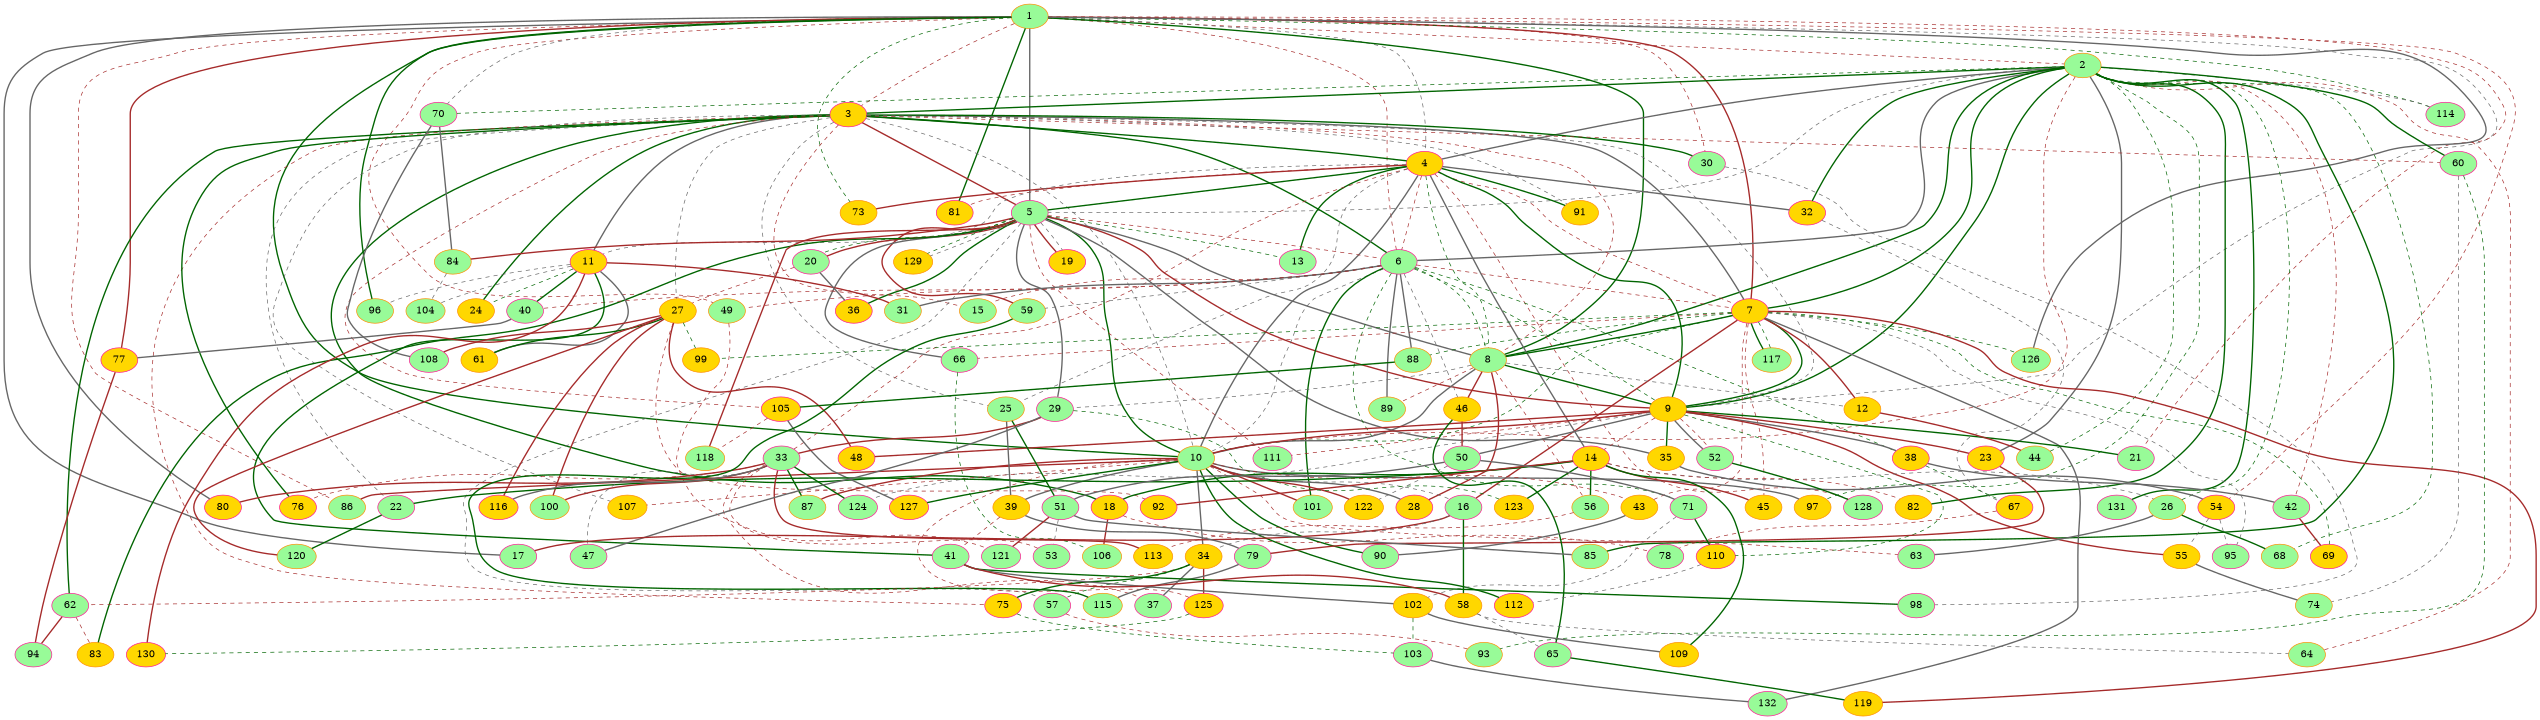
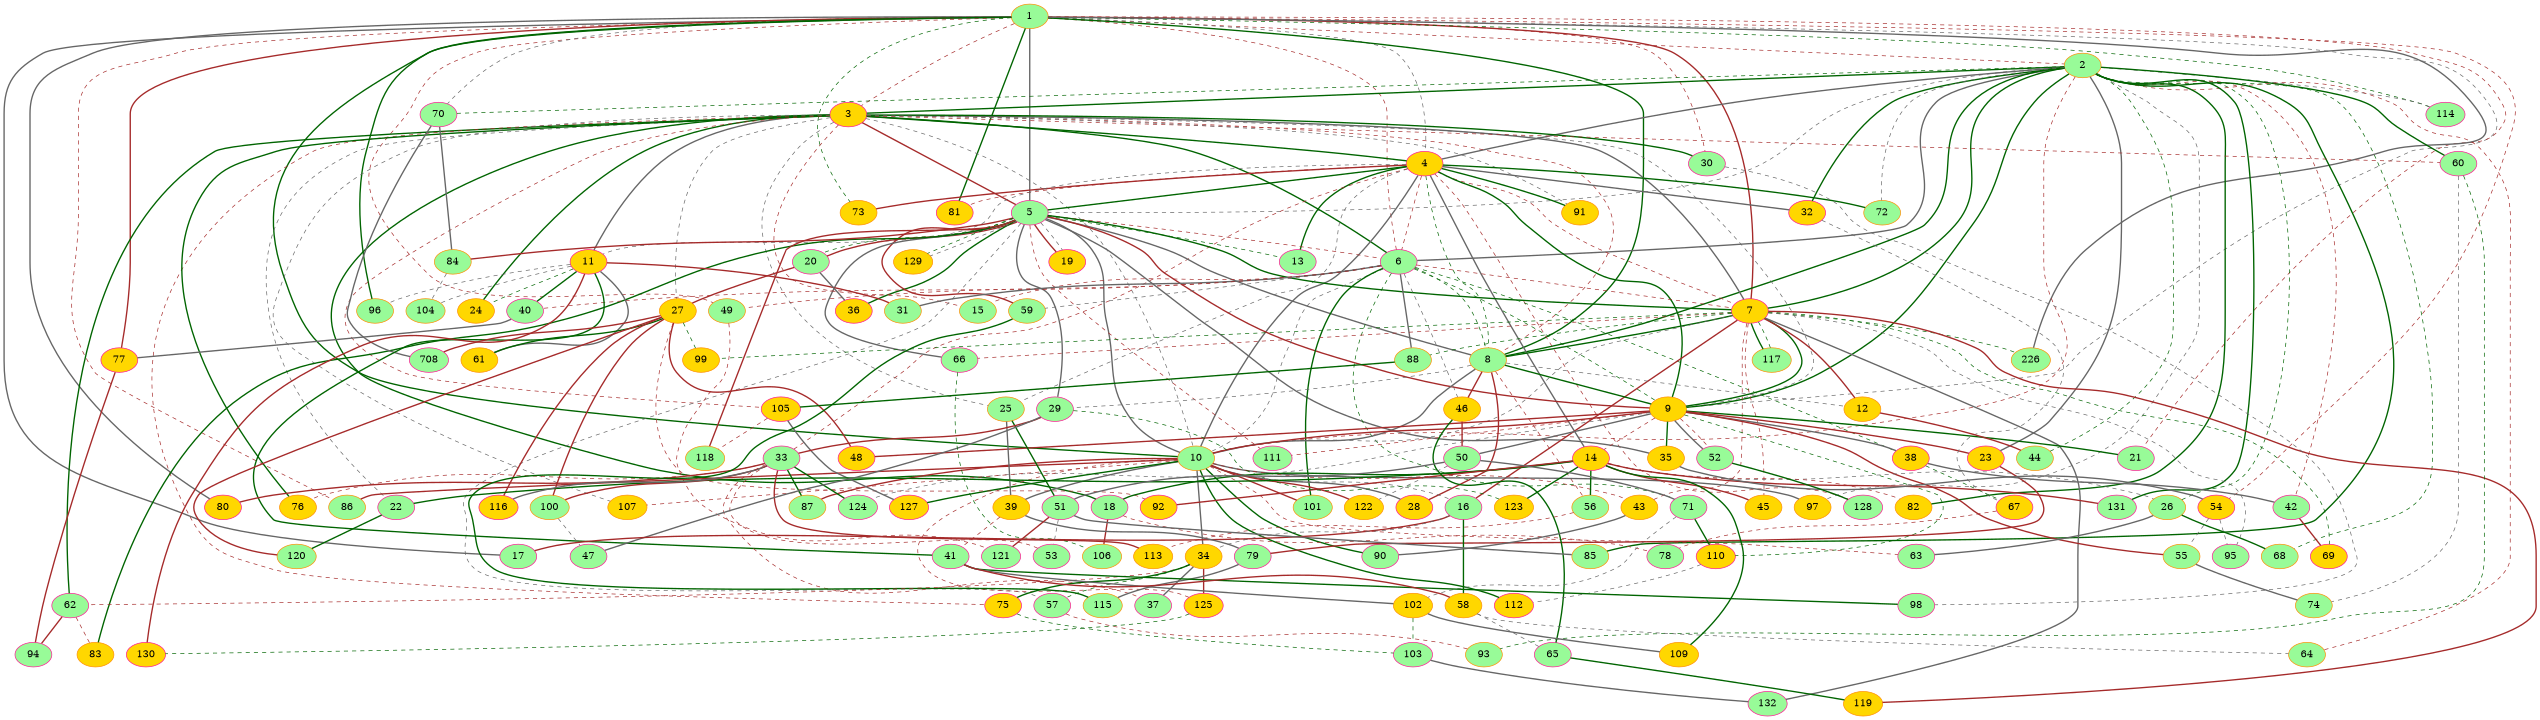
none -> (1882, 213)
(743, 284) -> (743, 284)
none -> (1367, 288)
(1110, 344) -> (1110, 344)
(429, 360) -> (429, 360)
(2031, 360) -> (2031, 360)
(2164, 385) -> (2164, 385)
(1387, 409) -> none
(1510, 410) -> (1510, 410)
(644, 473) -> (569, 532)
none -> (1853, 486)
(298, 507) -> (298, 507)
(1110, 507) -> (1110, 507)
(2182, 556) -> (2182, 556)
